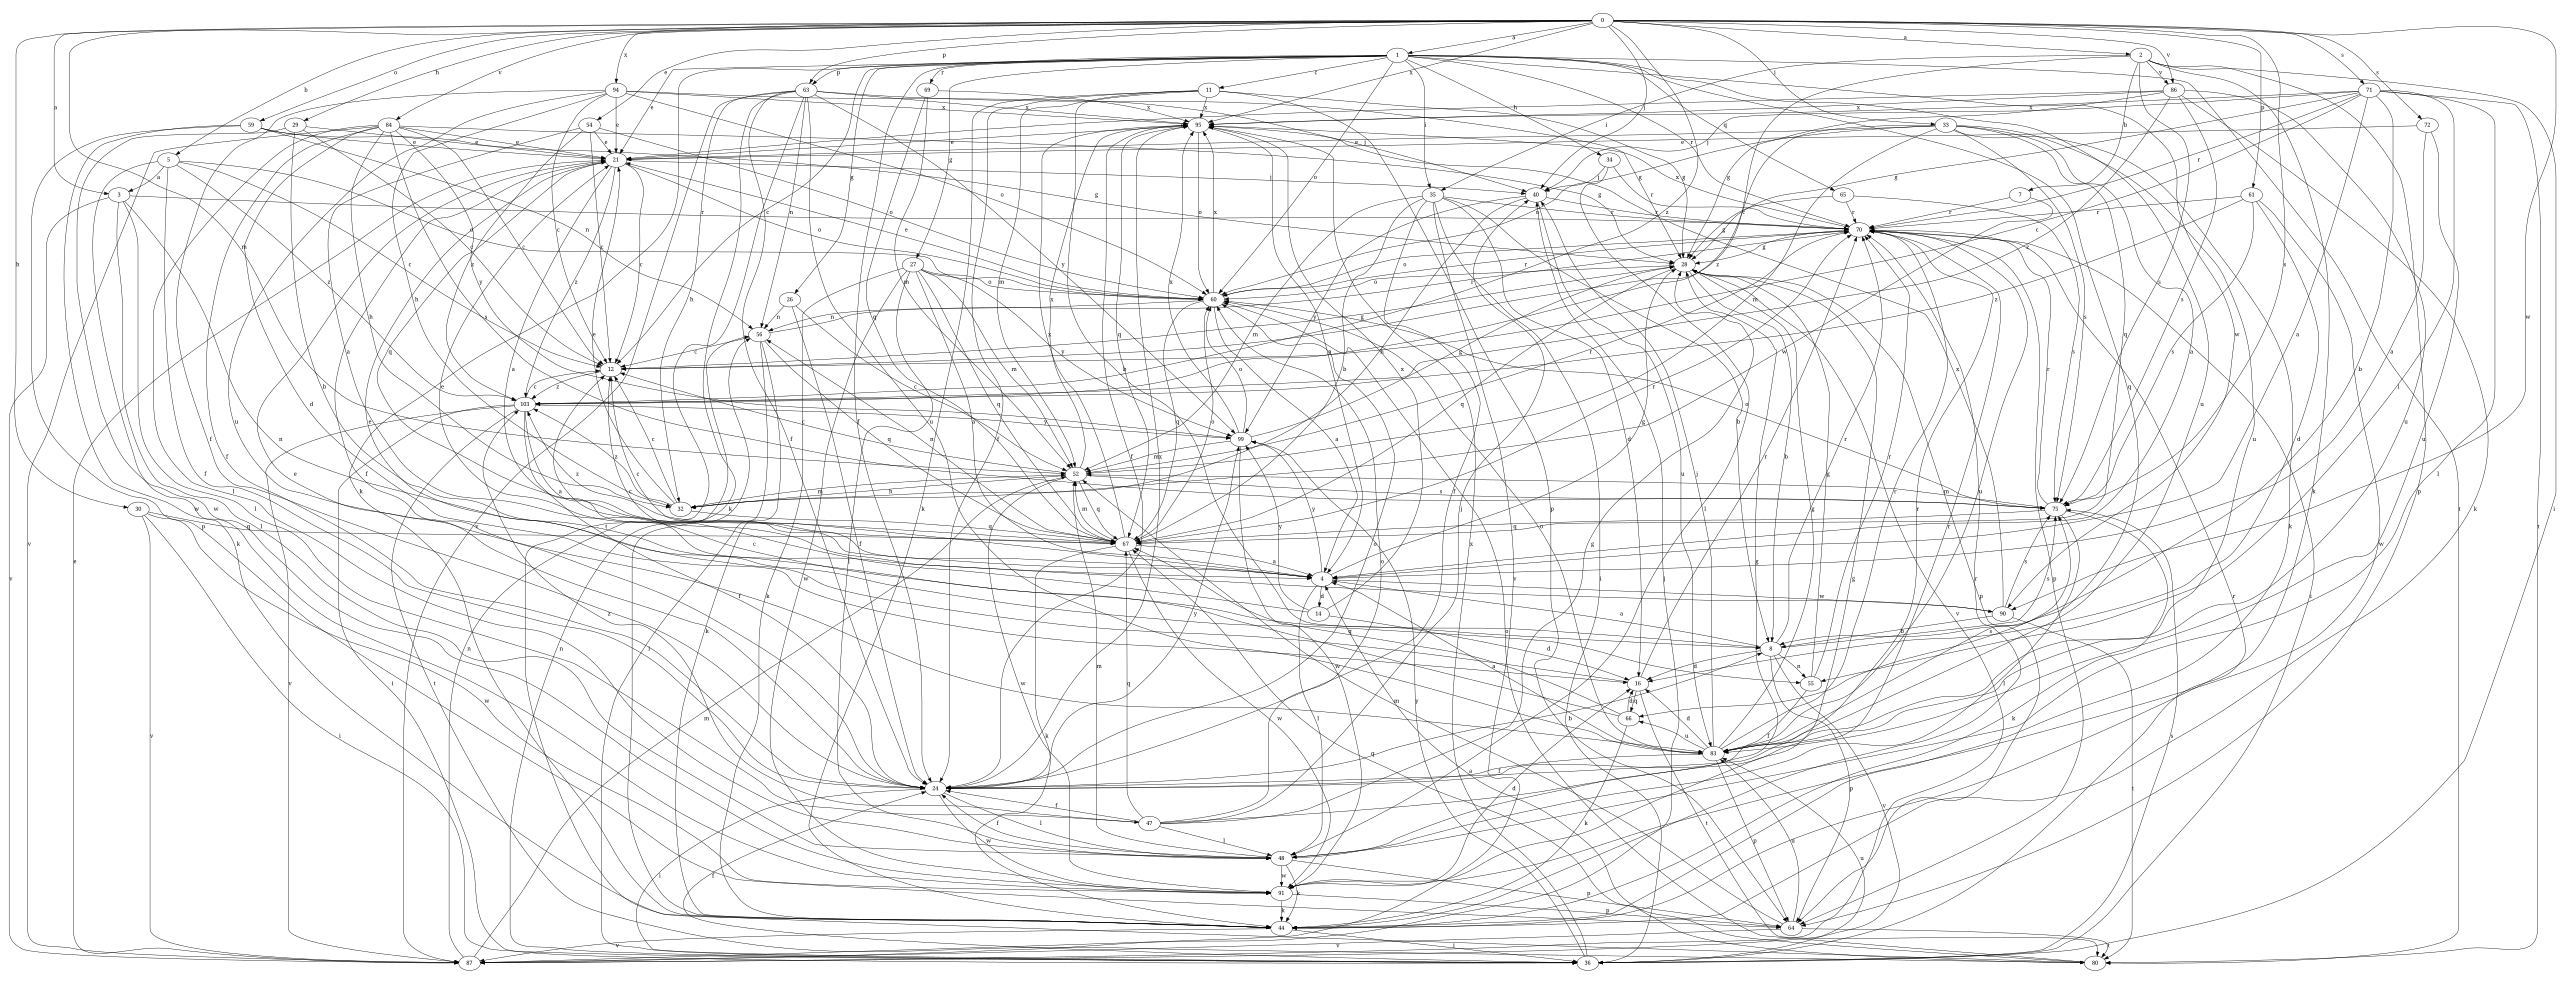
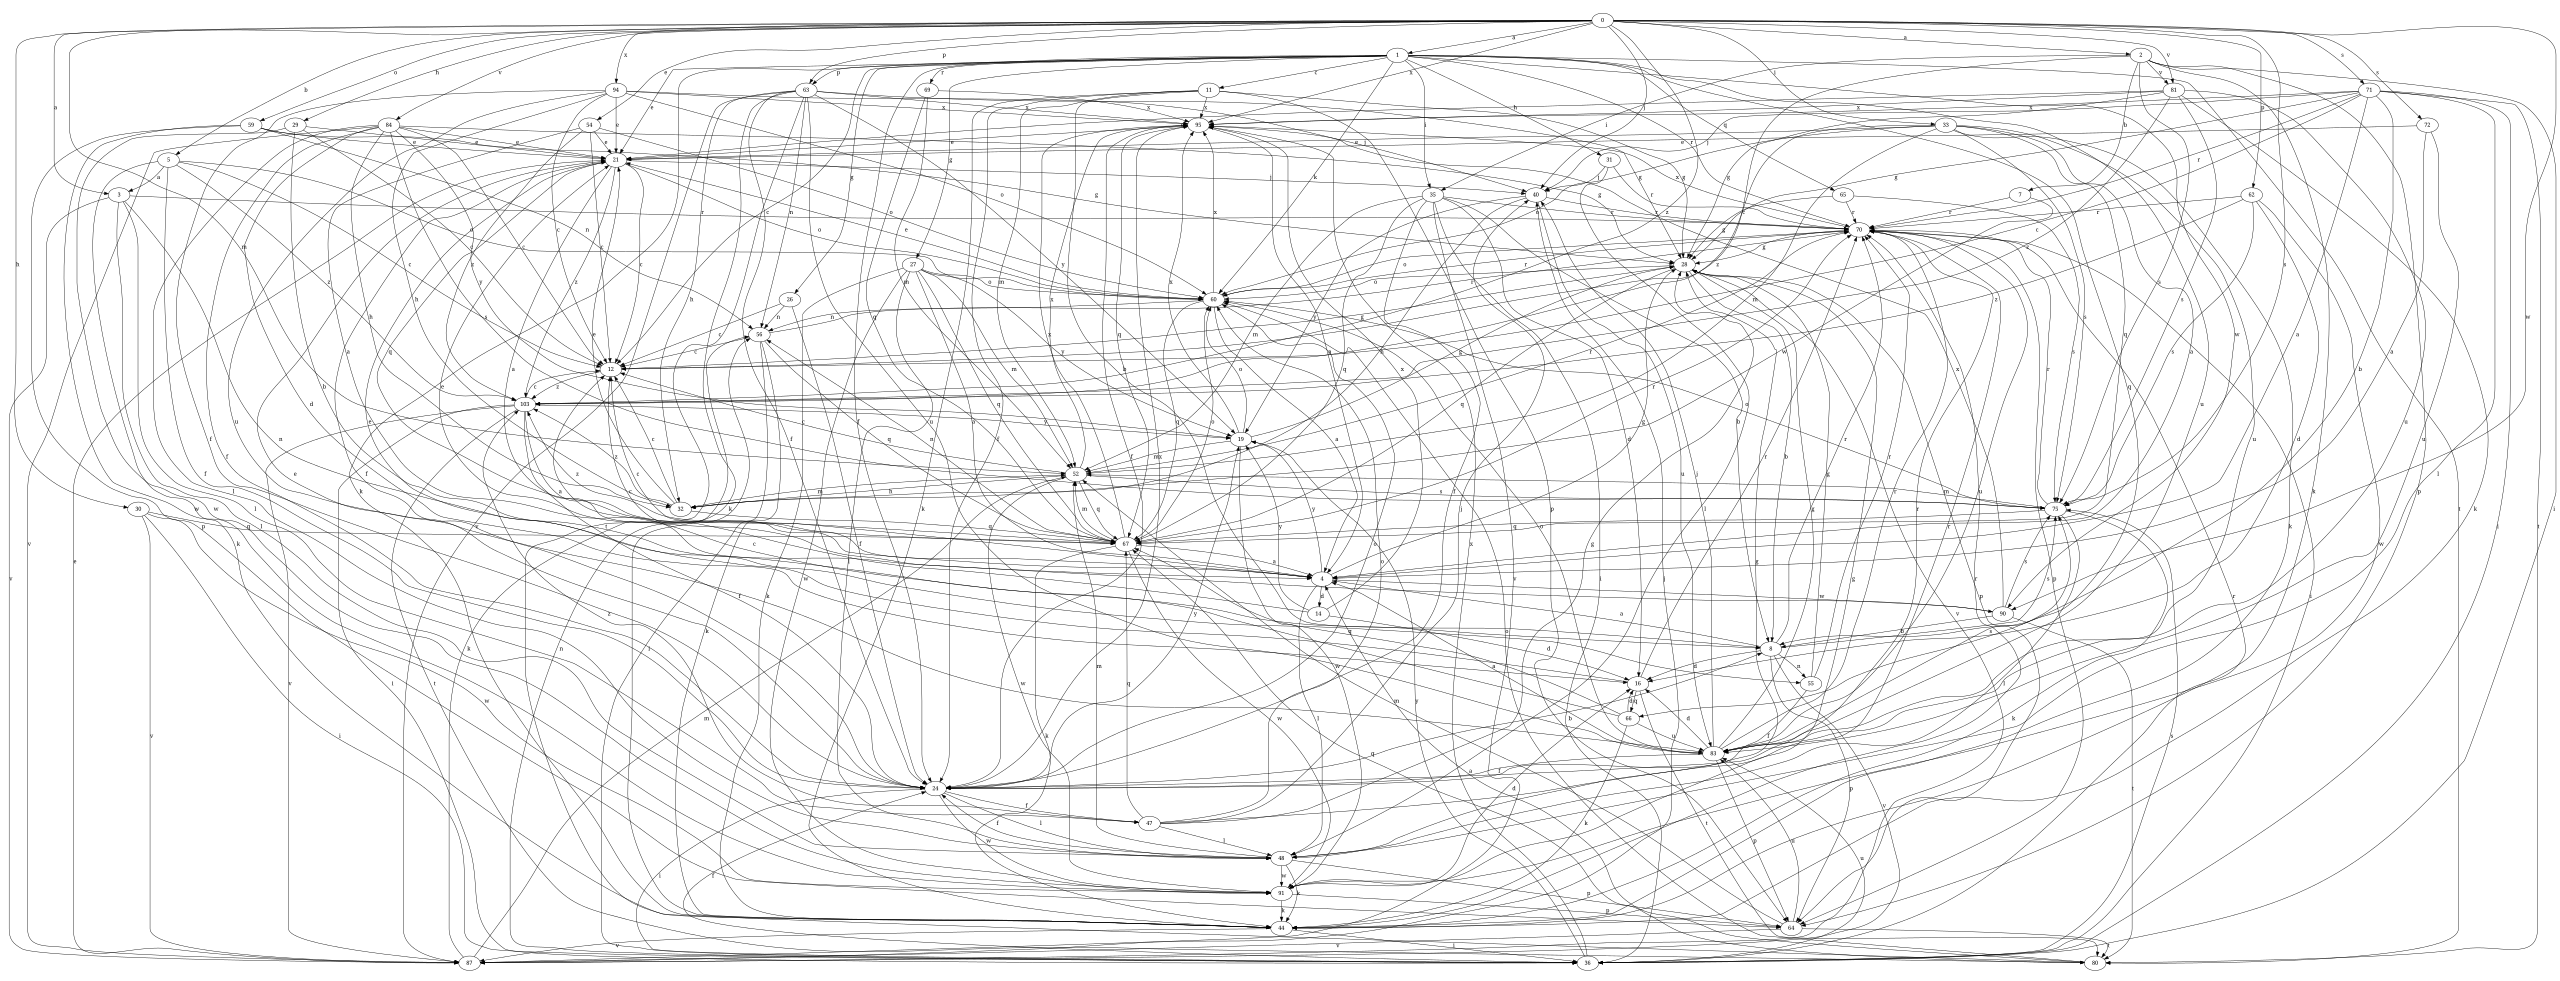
(2174, 90) -> (2174, 90)
(1609, 160) -> (1609, 160)
(1315, 178) -> (1315, 178)
(2252, 195) -> (2252, 195)
(1198, 212) -> none
(1345, 370) -> (1345, 370)
(939, 401) -> (702, 334)
(1241, 439) -> (1241, 439)
(2299, 501) -> (2359, 756)
(469, 649) -> (469, 649)
(1674, 732) -> (1668, 738)
(1045, 806) -> (1039, 811)
